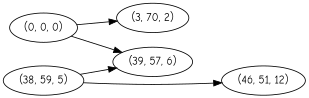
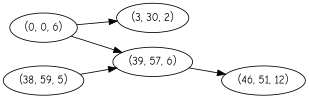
(153, 18) -> (153, 18)
(44, 28) -> (44, 28)
(149, 84) -> (203, 70)
